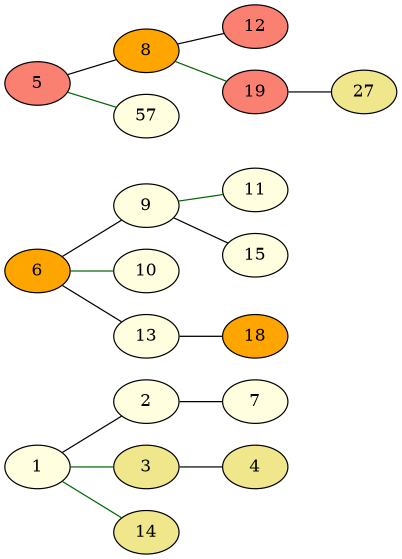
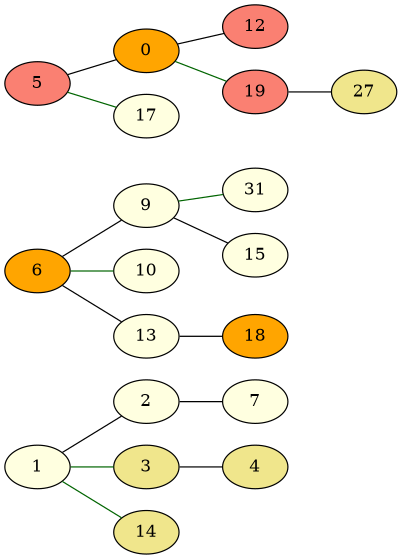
(146, 51) -> (146, 51)
(146, 116) -> (146, 116)
(255, 190) -> (255, 190)
